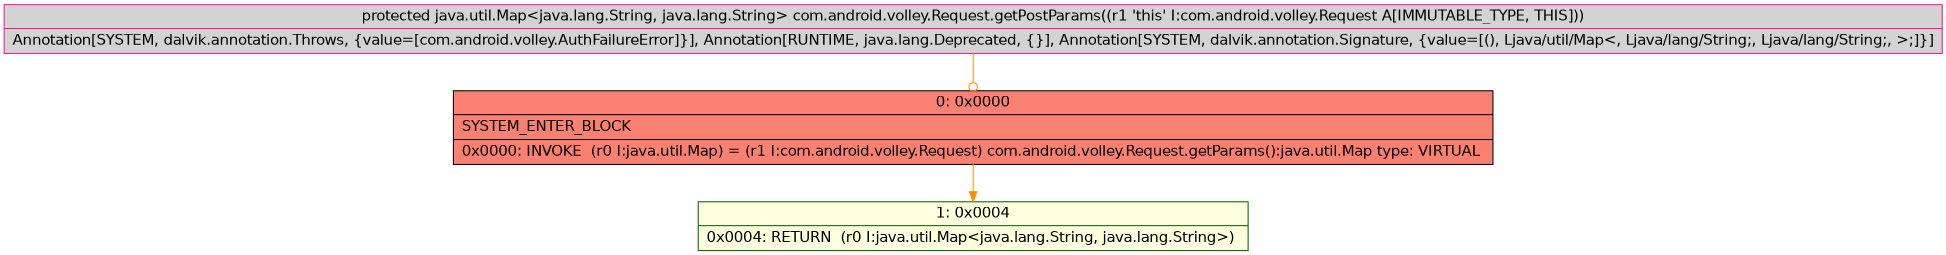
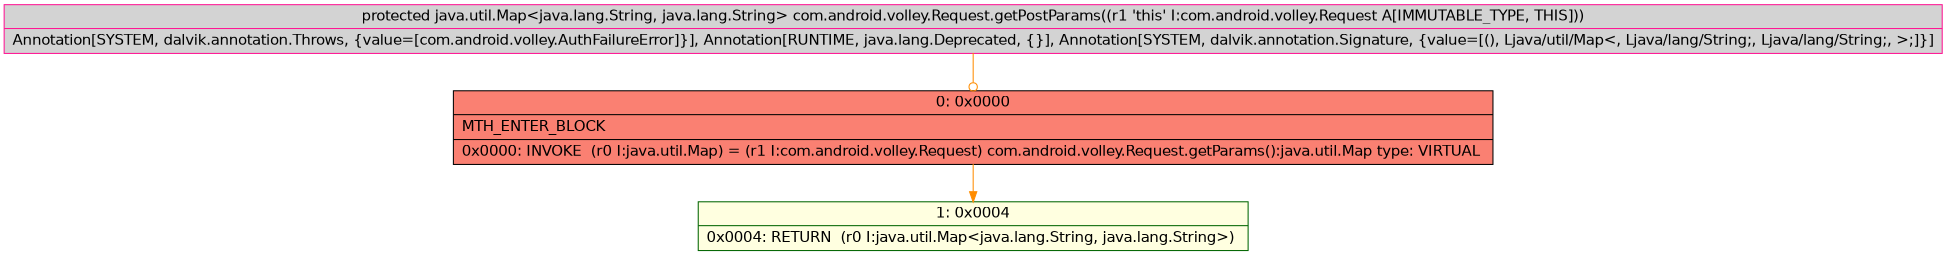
(546, 127) -> (534, 127)
